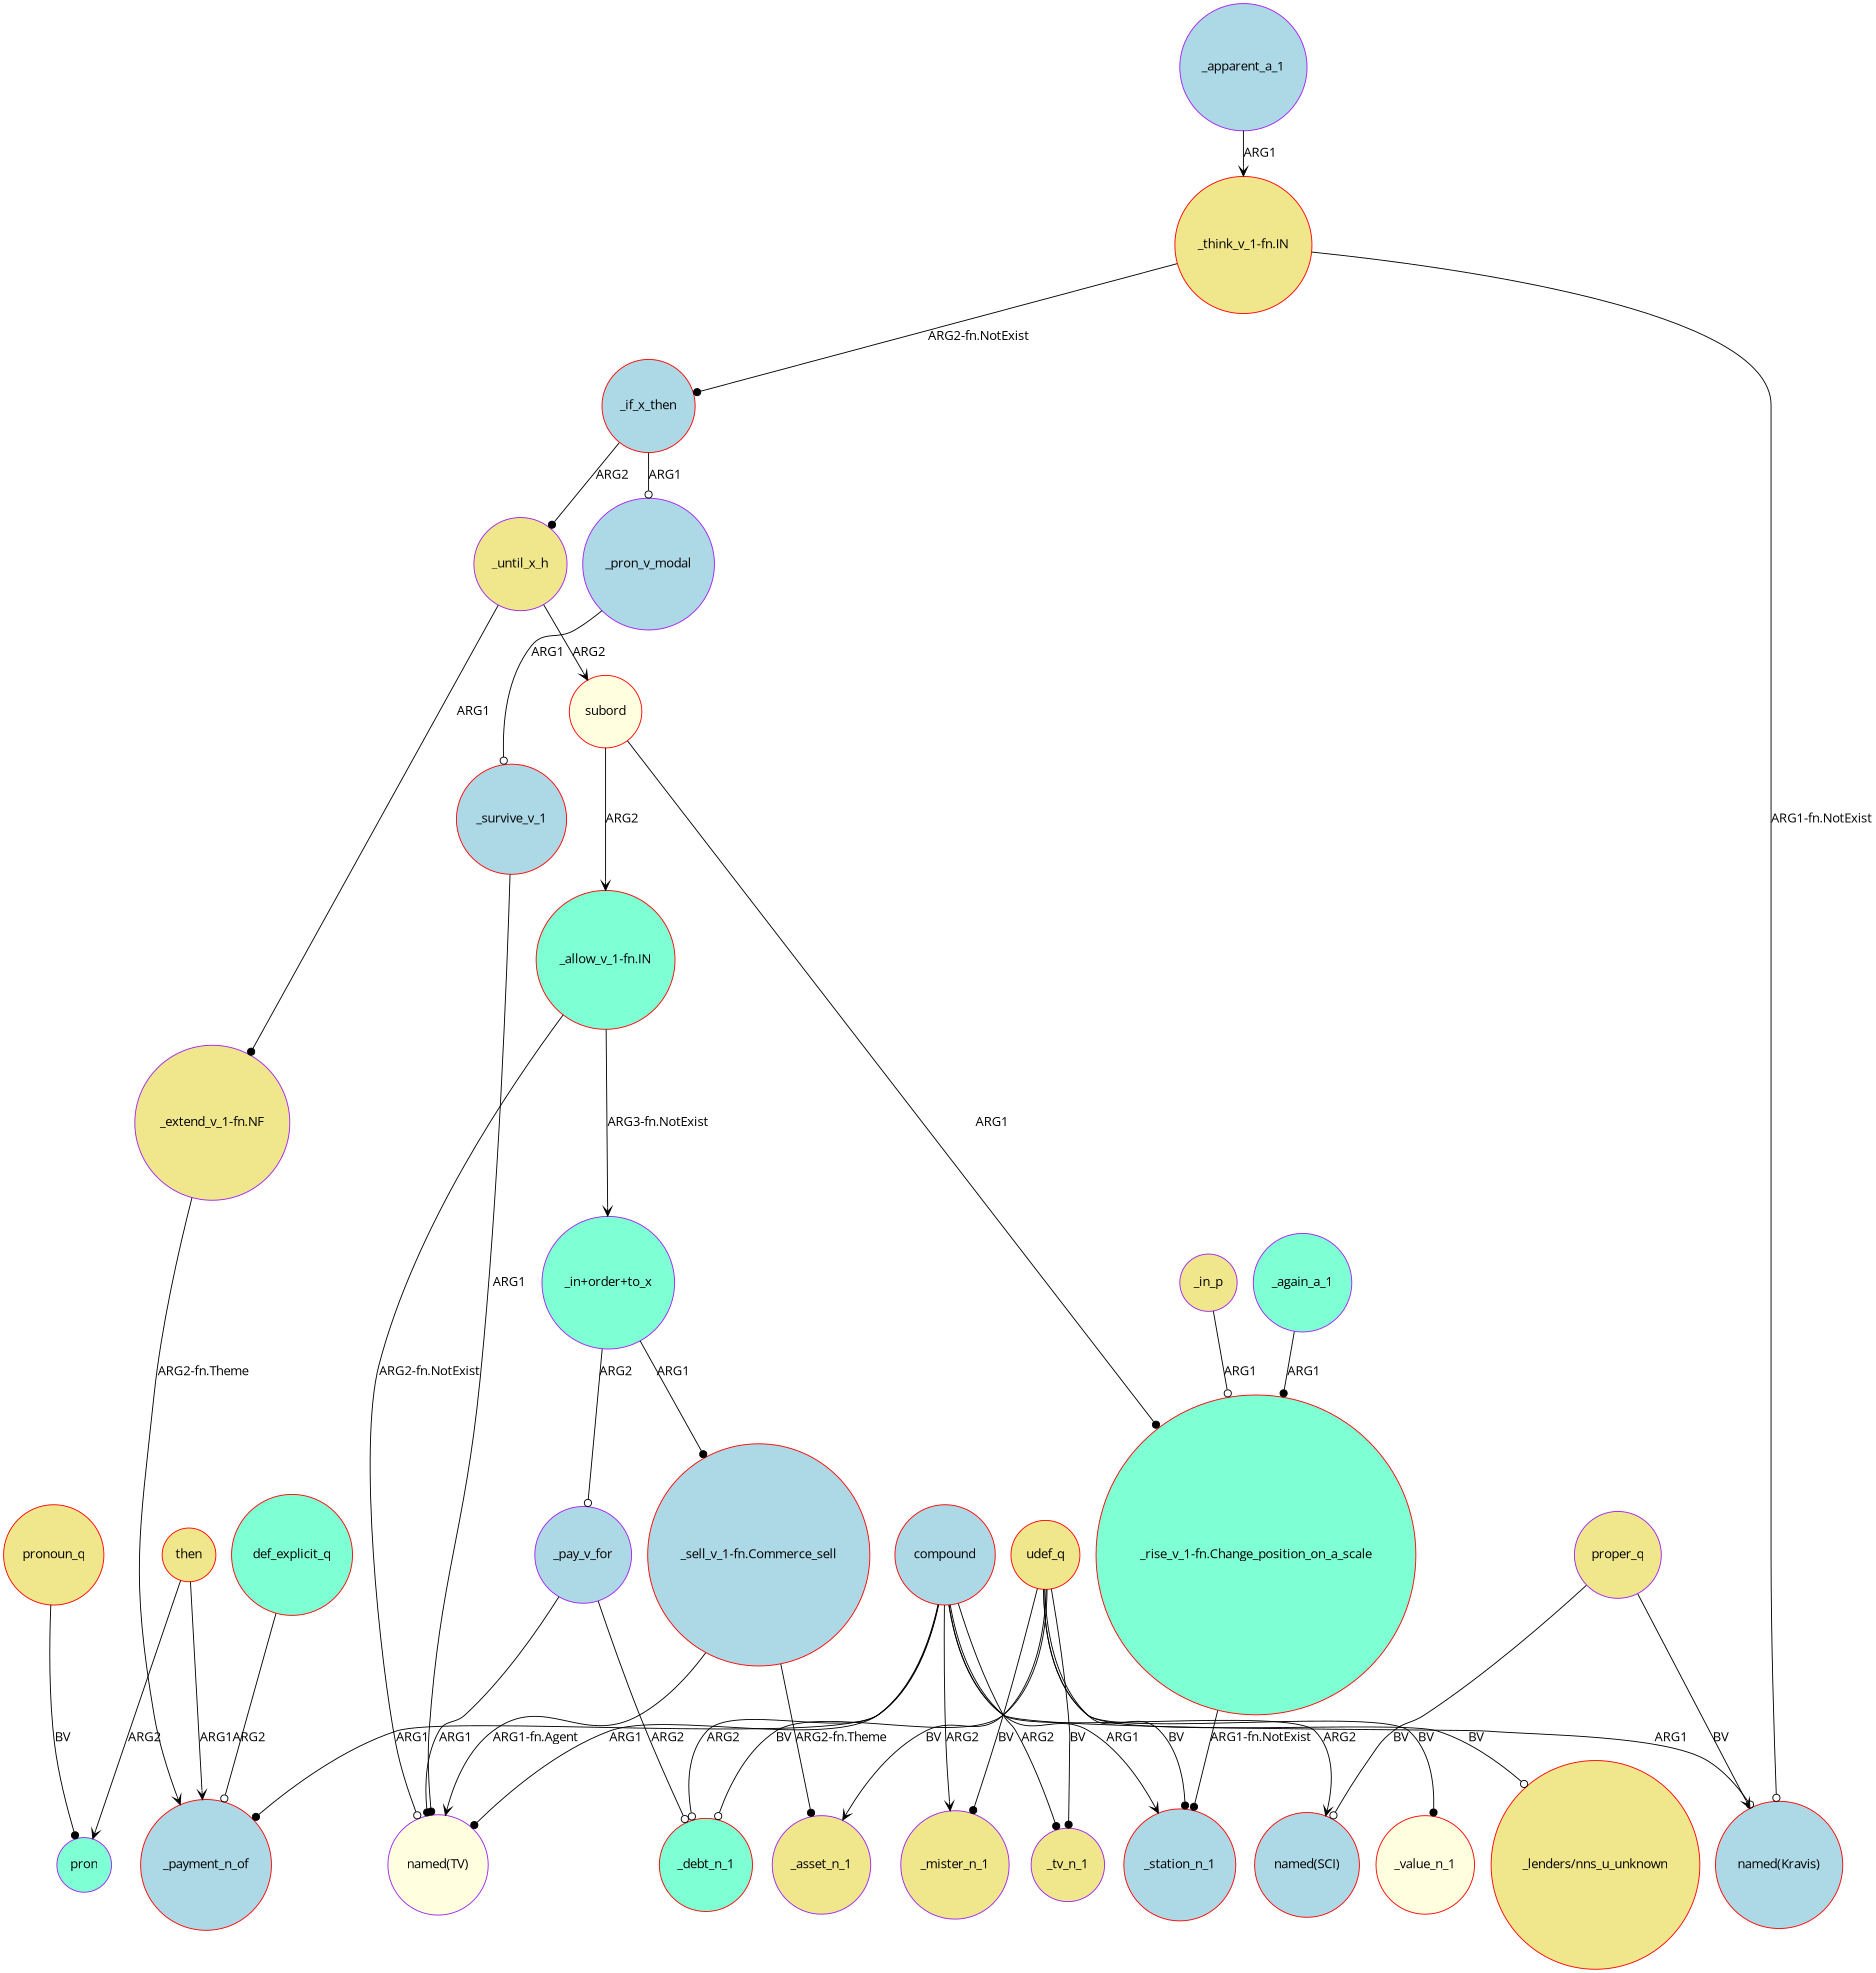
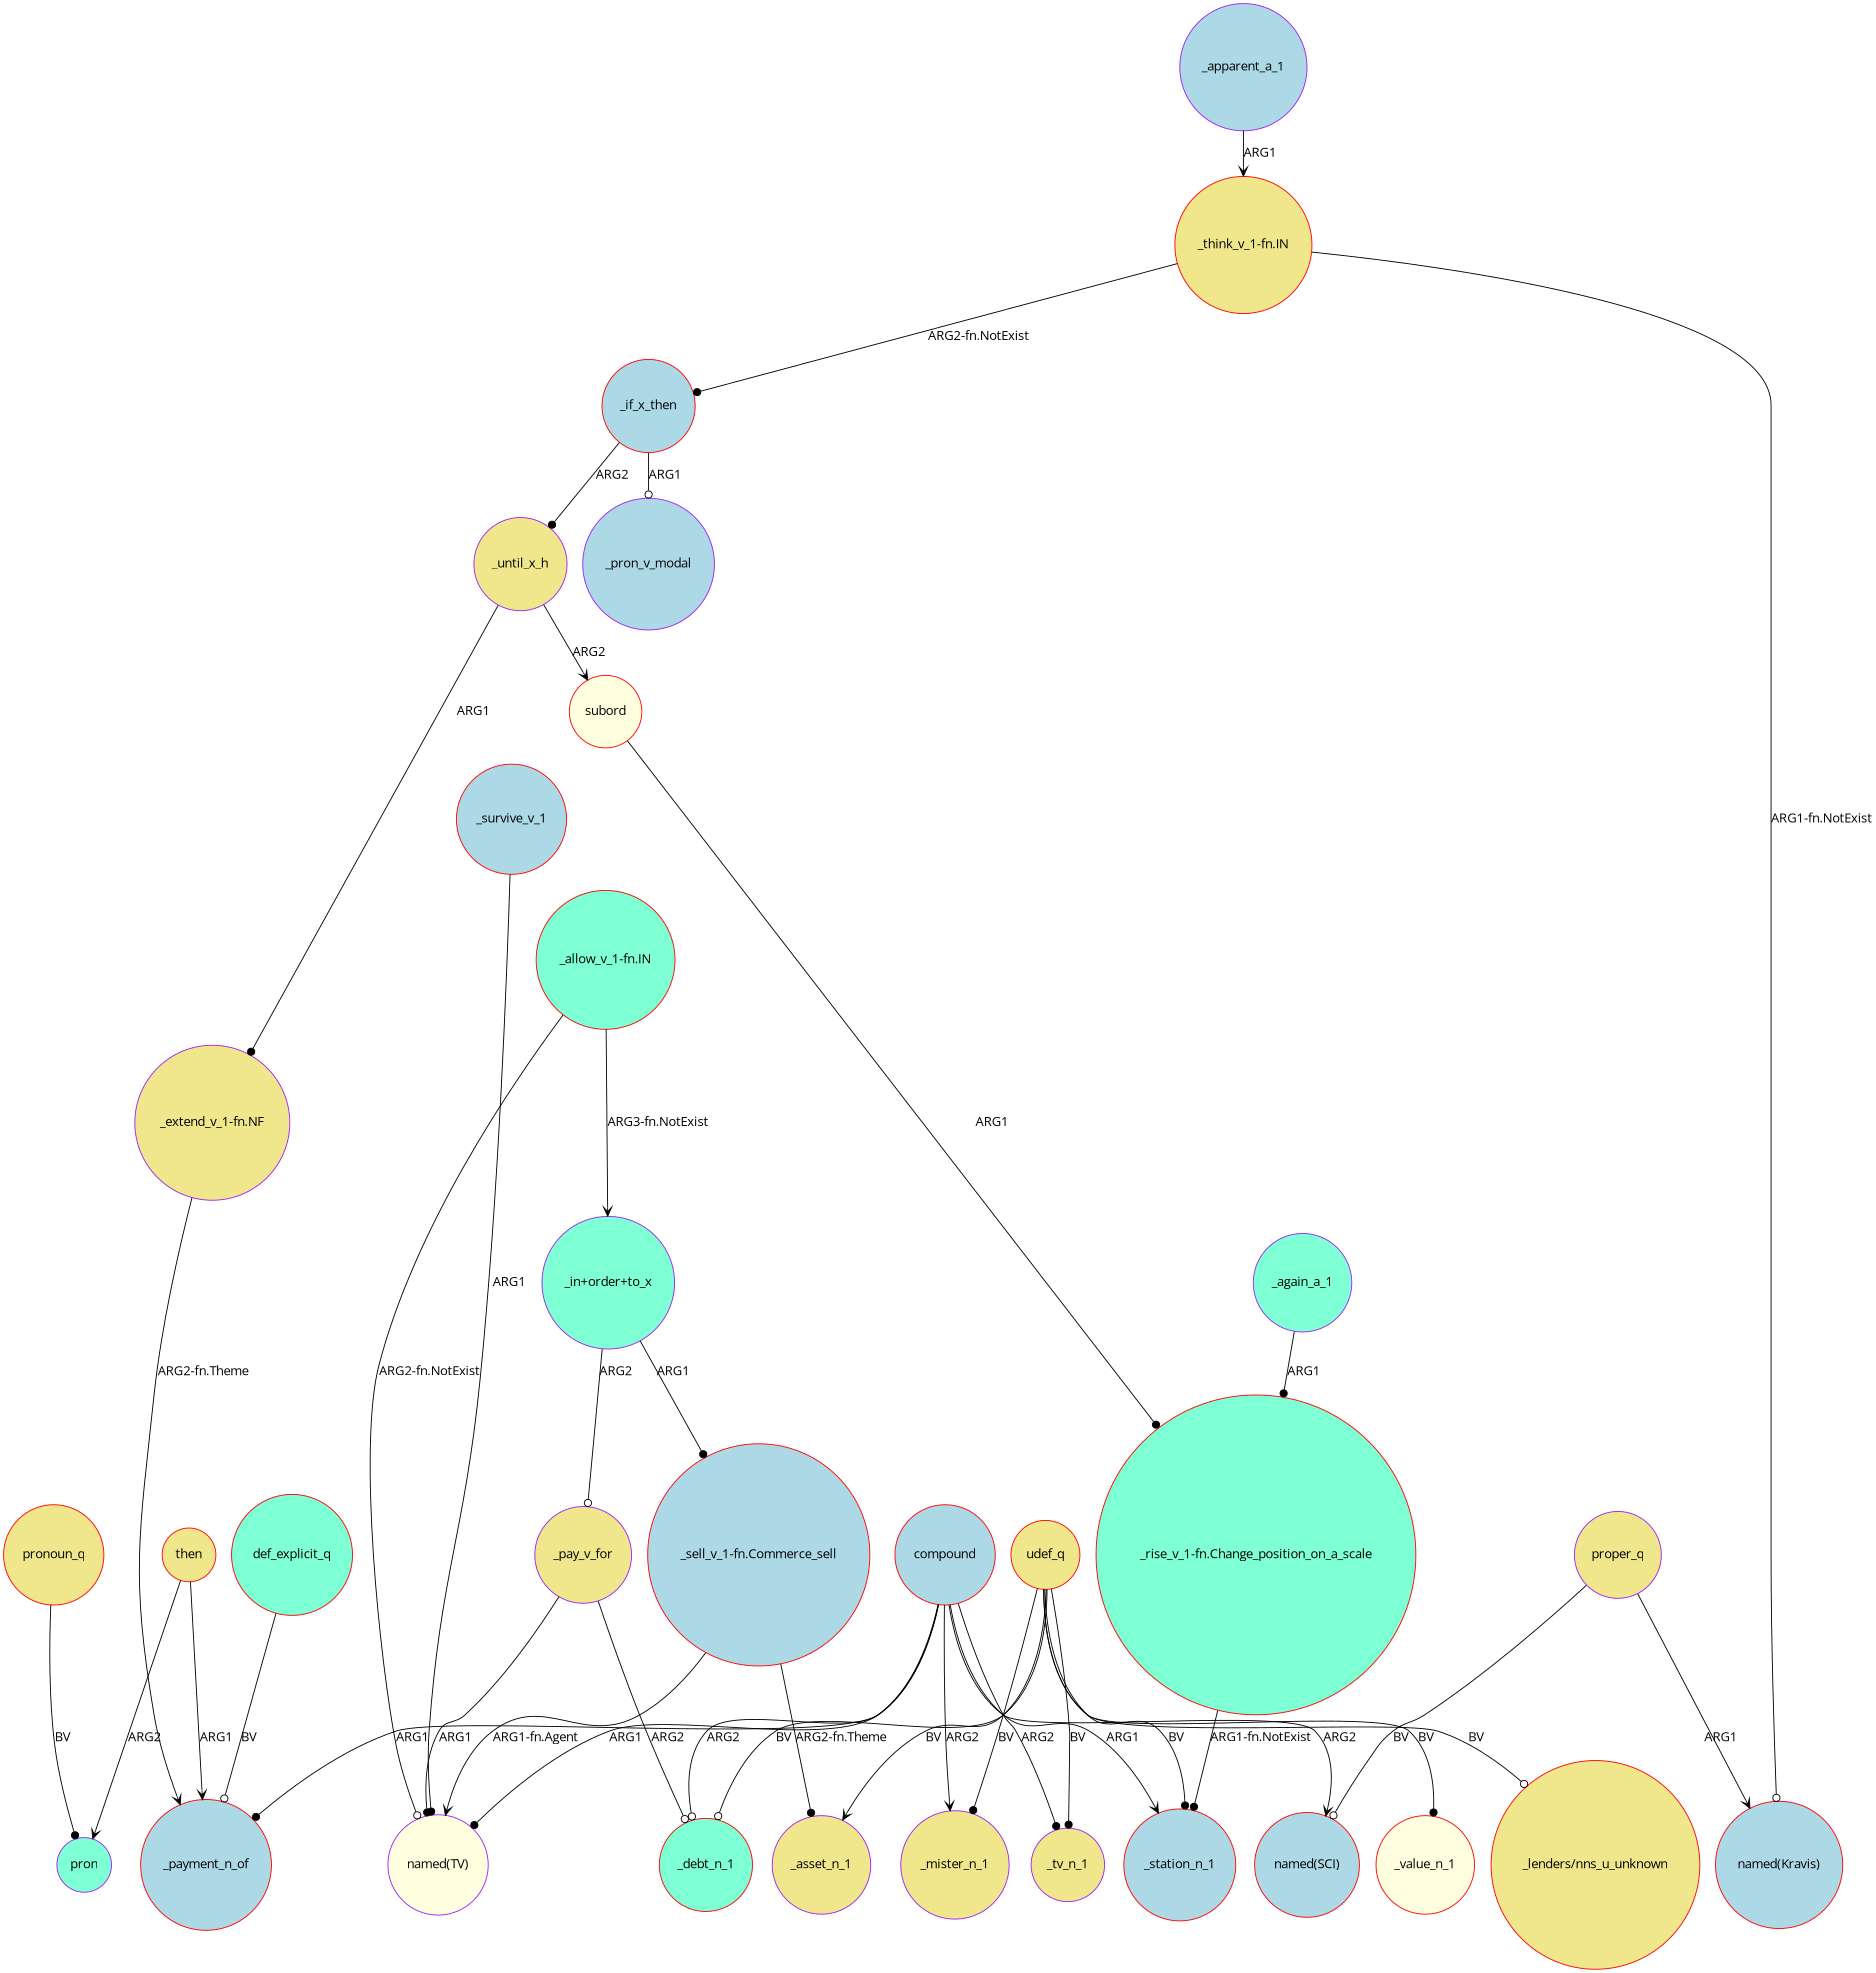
(522, 661) -> none
(606, 815) -> none
(1208, 1283) -> none
(583, 1555) -> (583, 1555)
(1456, 1730) -> none
(249, 1738) -> (249, 1738)
(1721, 1738) -> (1721, 1738)
